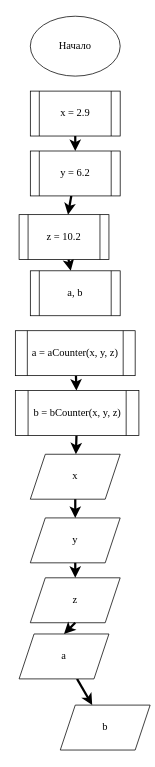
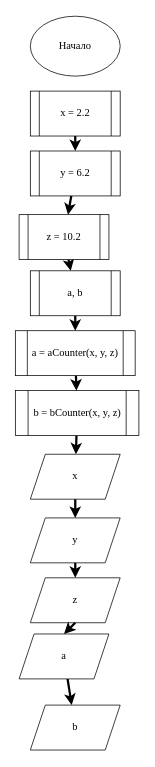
(75, 113) -> (75, 113)
none -> (75, 319)
(105, 728) -> (75, 728)
